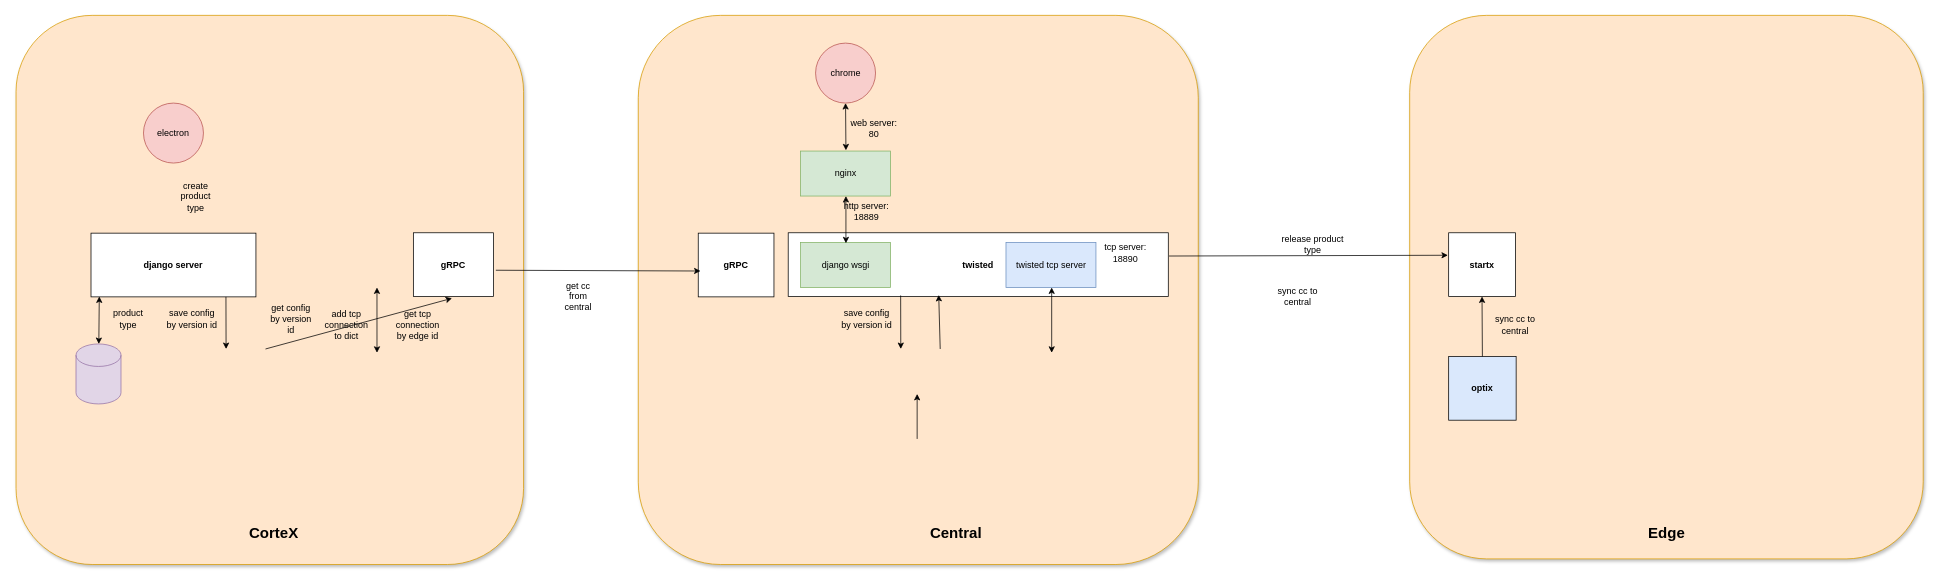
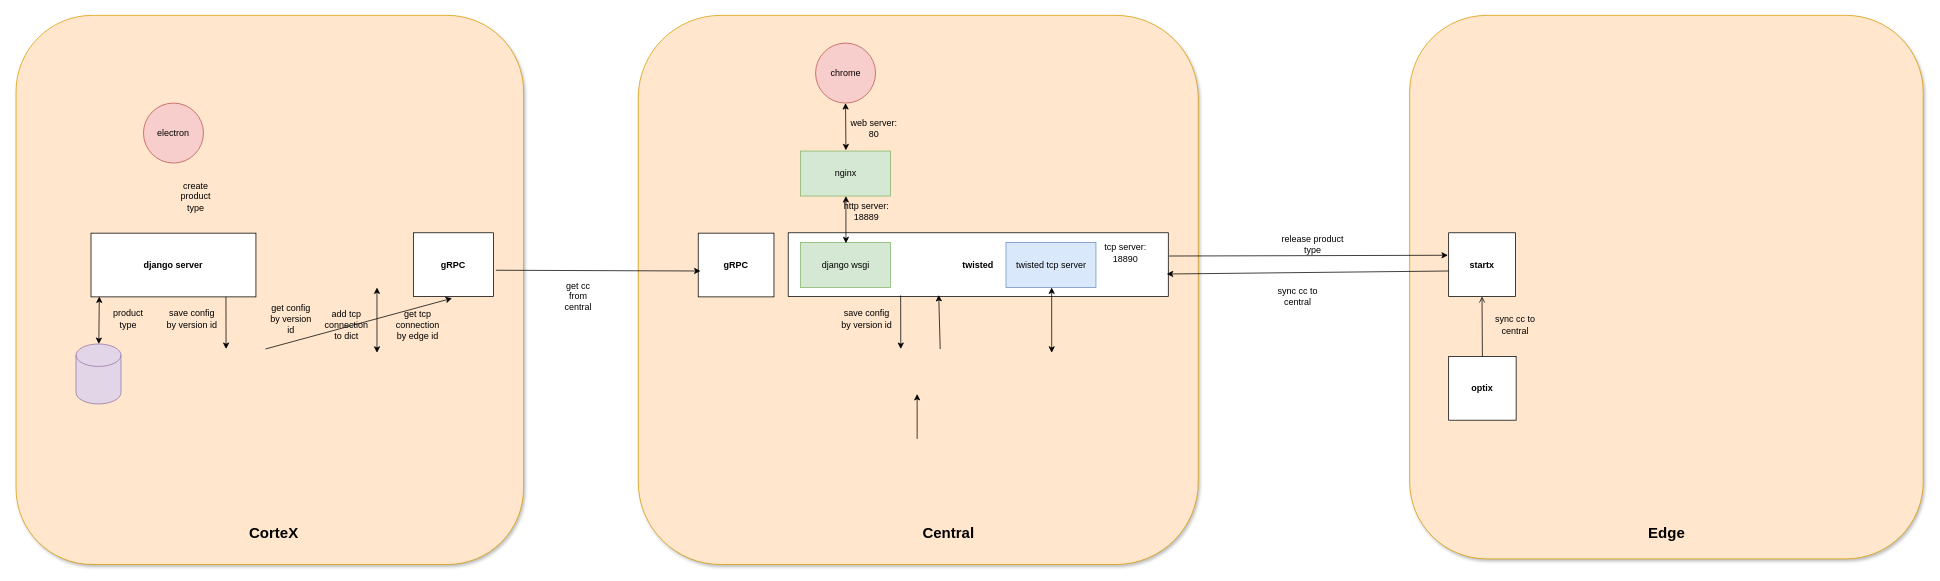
none -> (1209, 274)
(1482, 303) -> (1482, 301)
(1482, 389) -> (1482, 389)
(956, 533) -> (948, 533)
